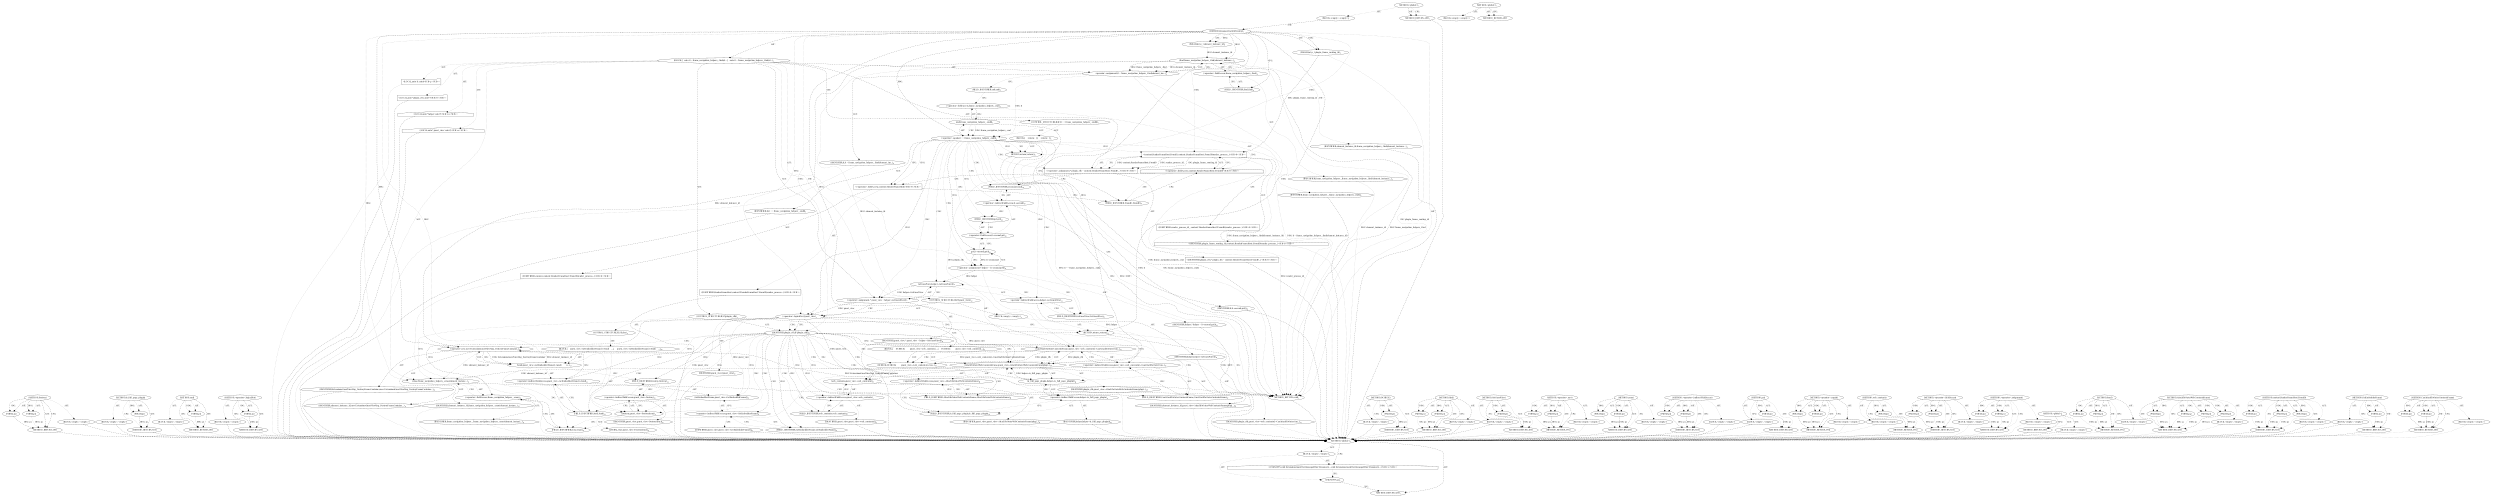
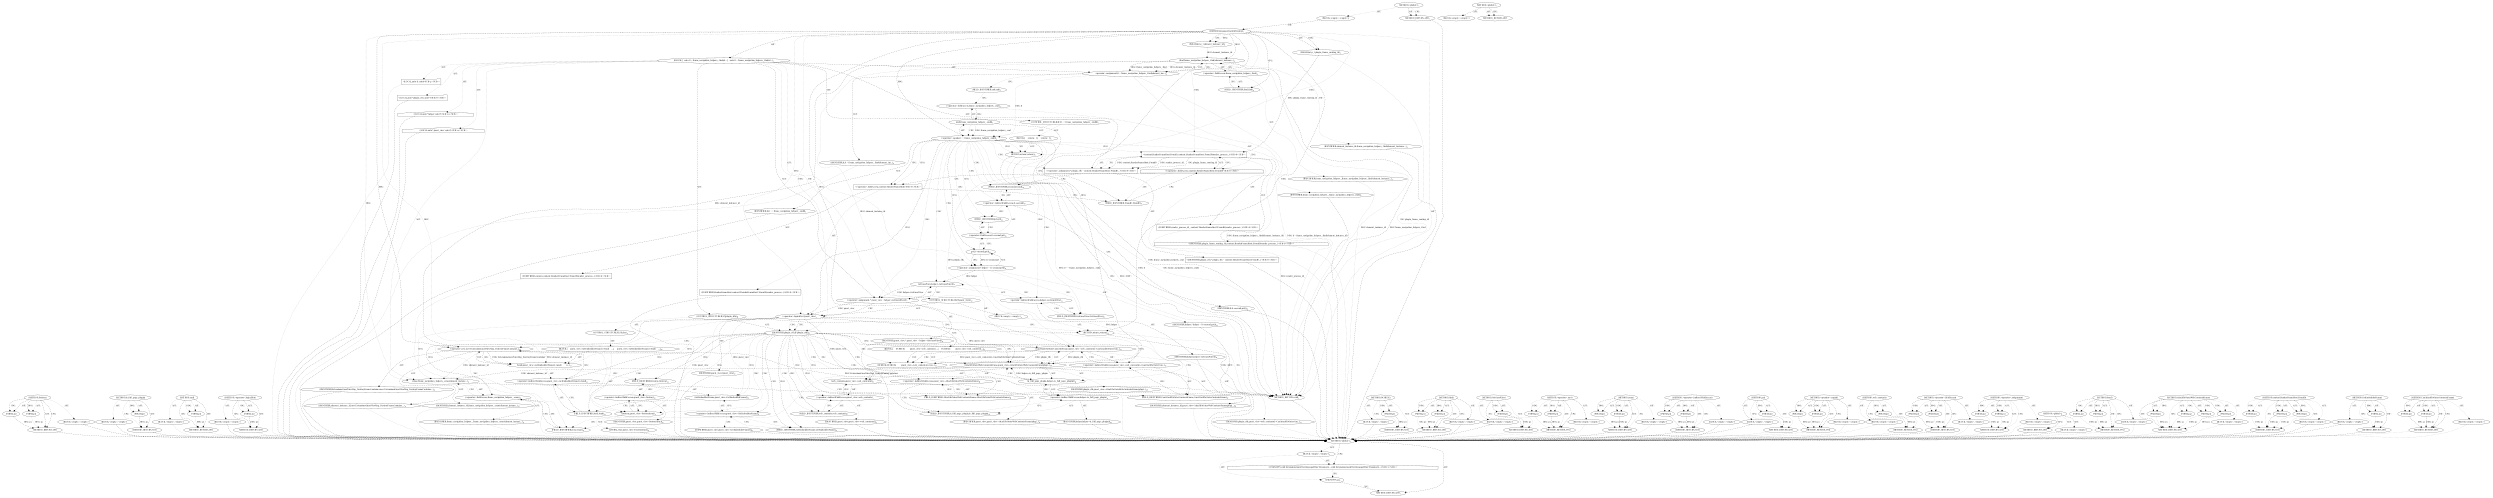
(738, 316) -> (738, 316)
(526, 388) -> (435, 349)
